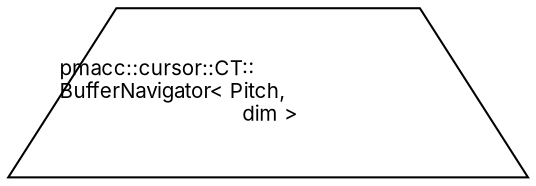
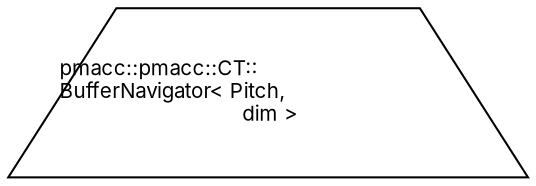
(268, 93) -> (268, 93)
